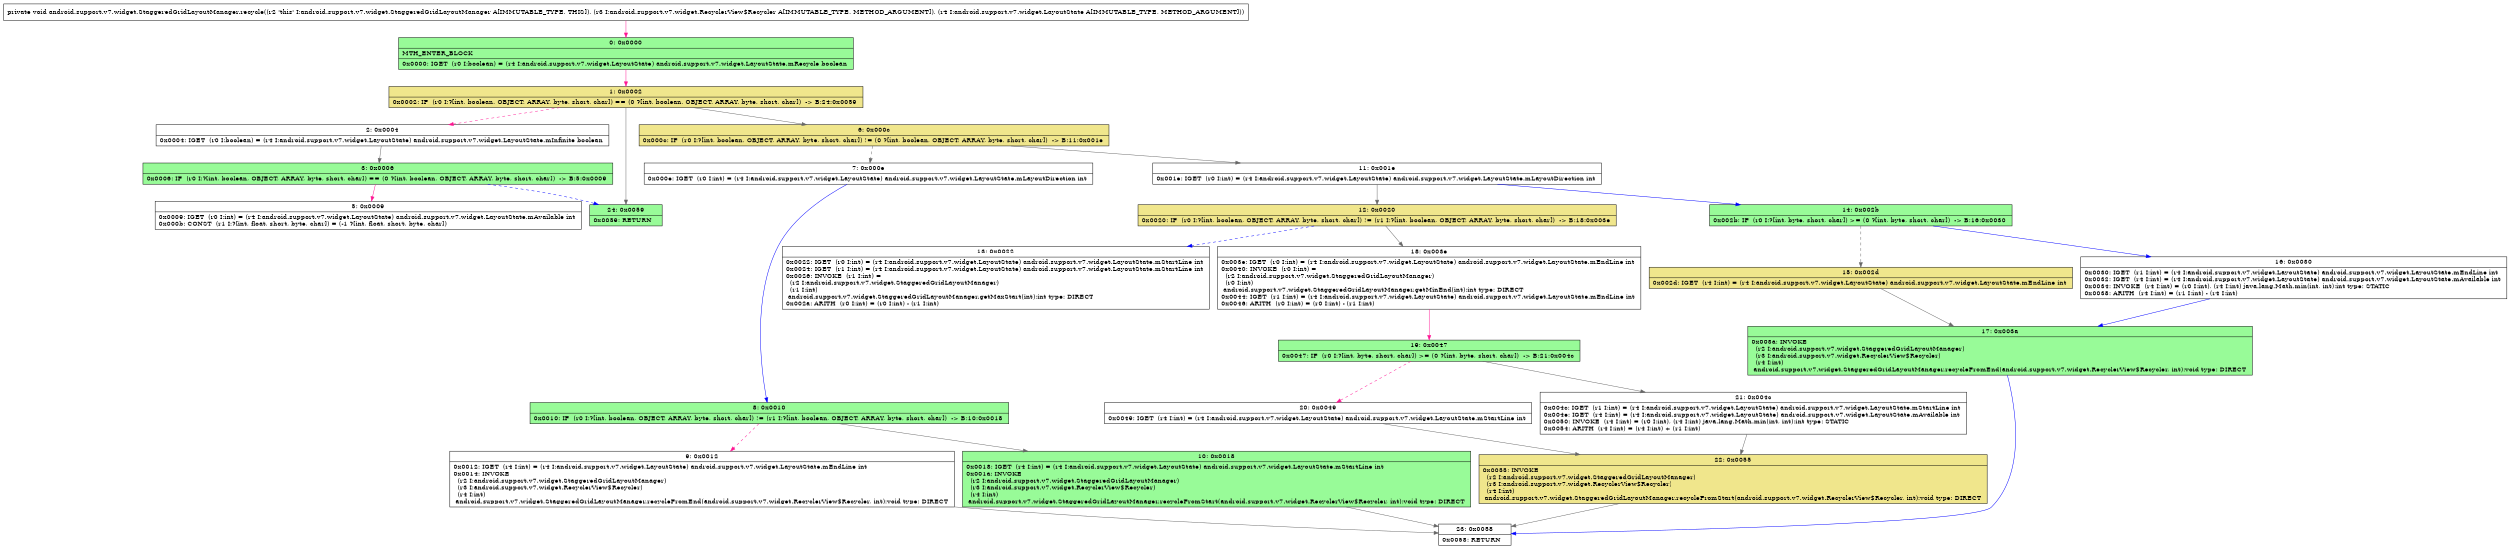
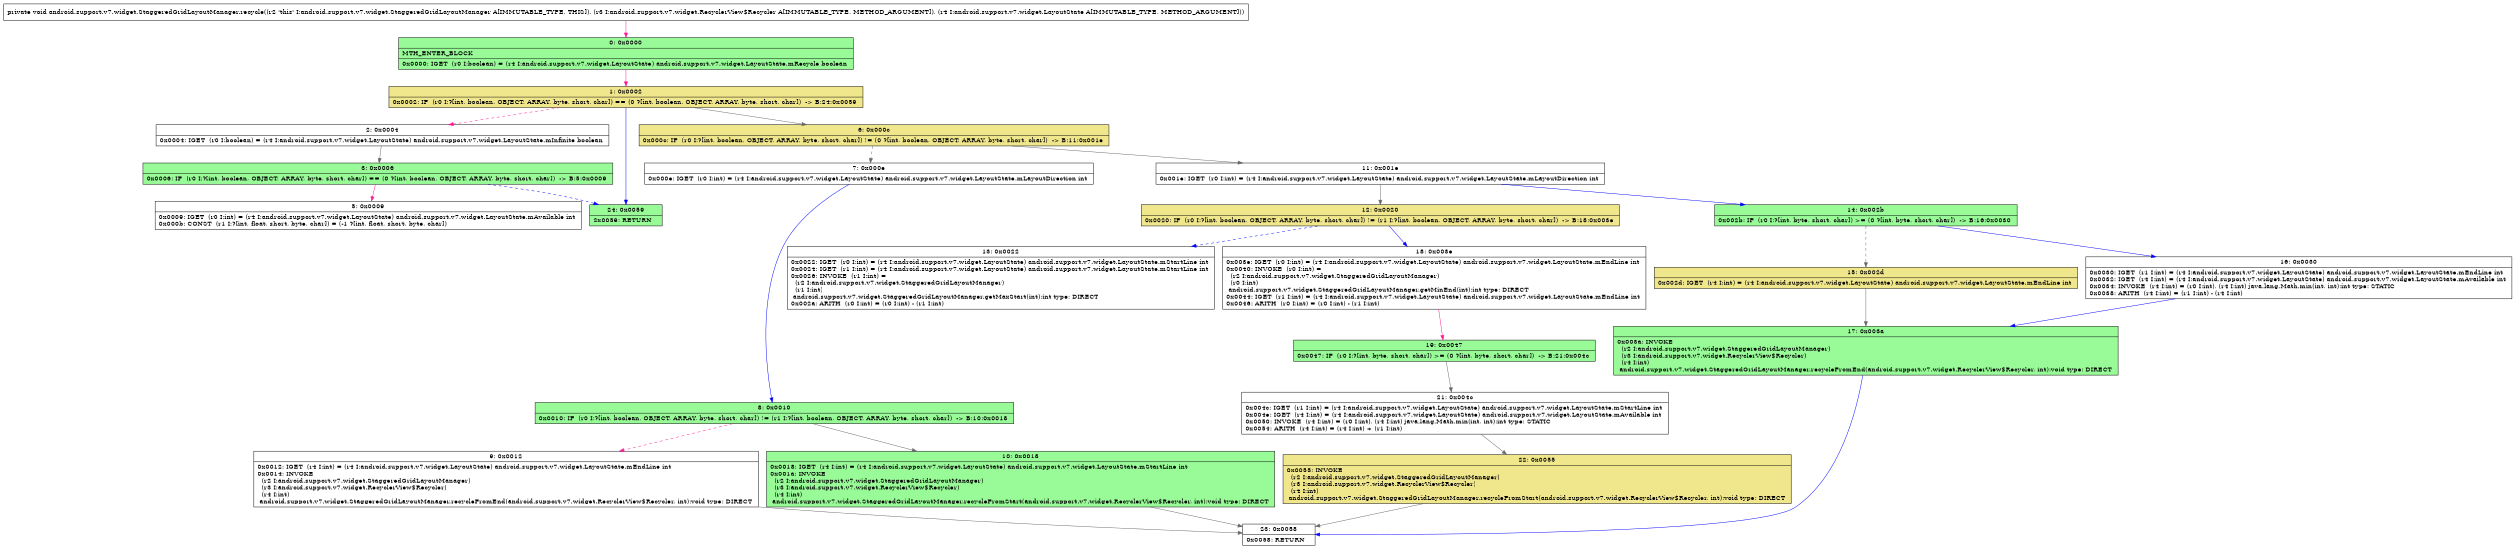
(626, 154) -> (626, 154)
(626, 220) -> (626, 220)
(1393, 234) -> (1397, 234)
(1318, 413) -> none
